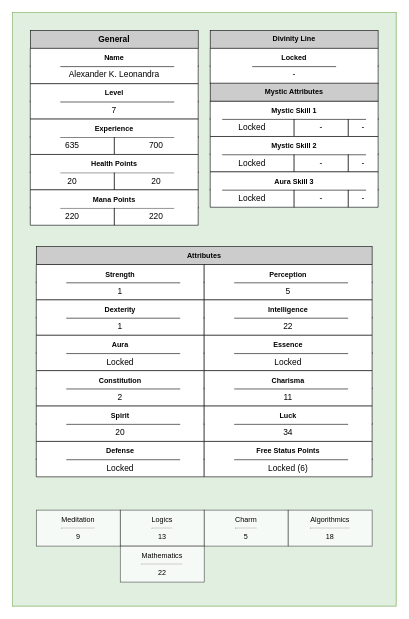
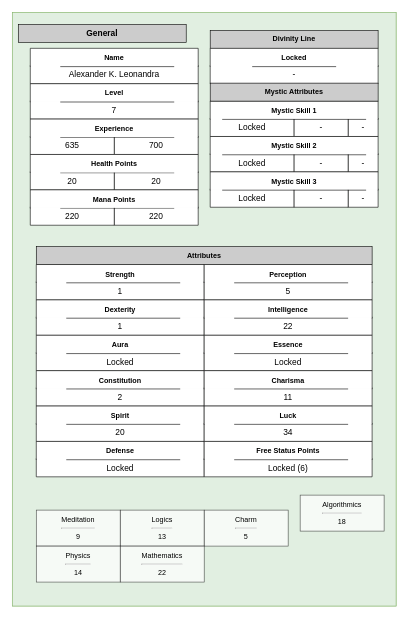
(114, 39) -> (102, 33)
(294, 181) -> (294, 181)
(330, 528) -> (342, 513)
none -> (78, 564)
